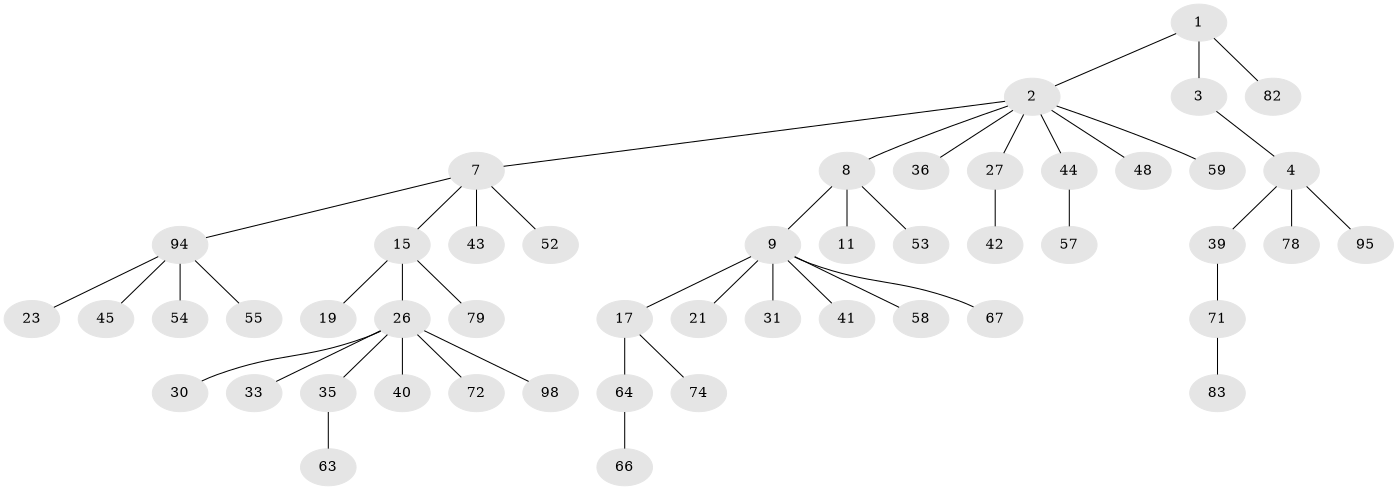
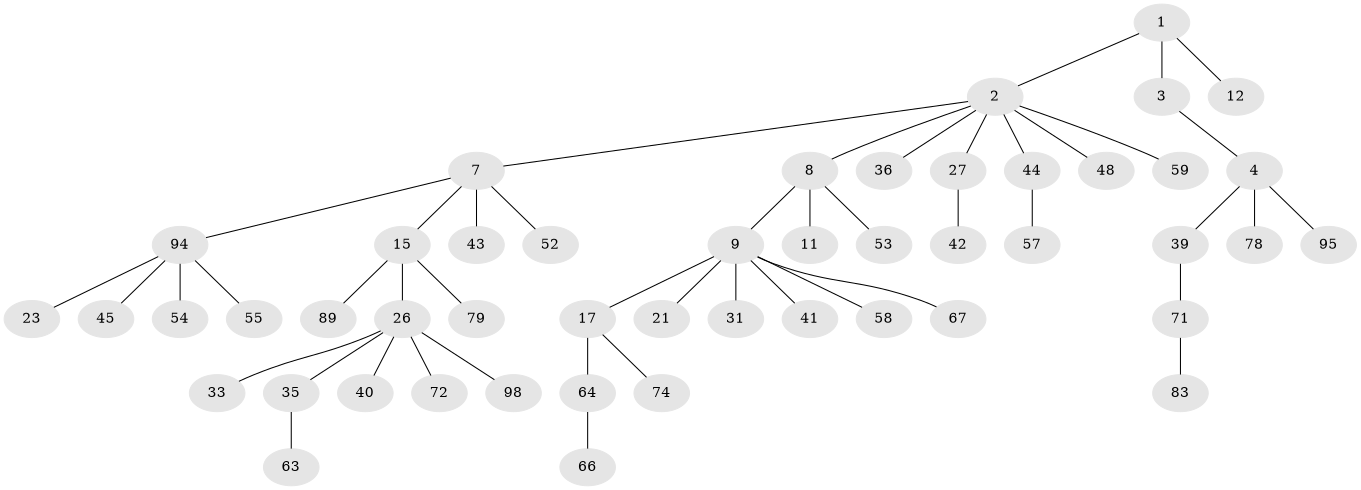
(1273, 97) -> (1236, 97)
(328, 319) -> (328, 319)
(180, 393) -> none
